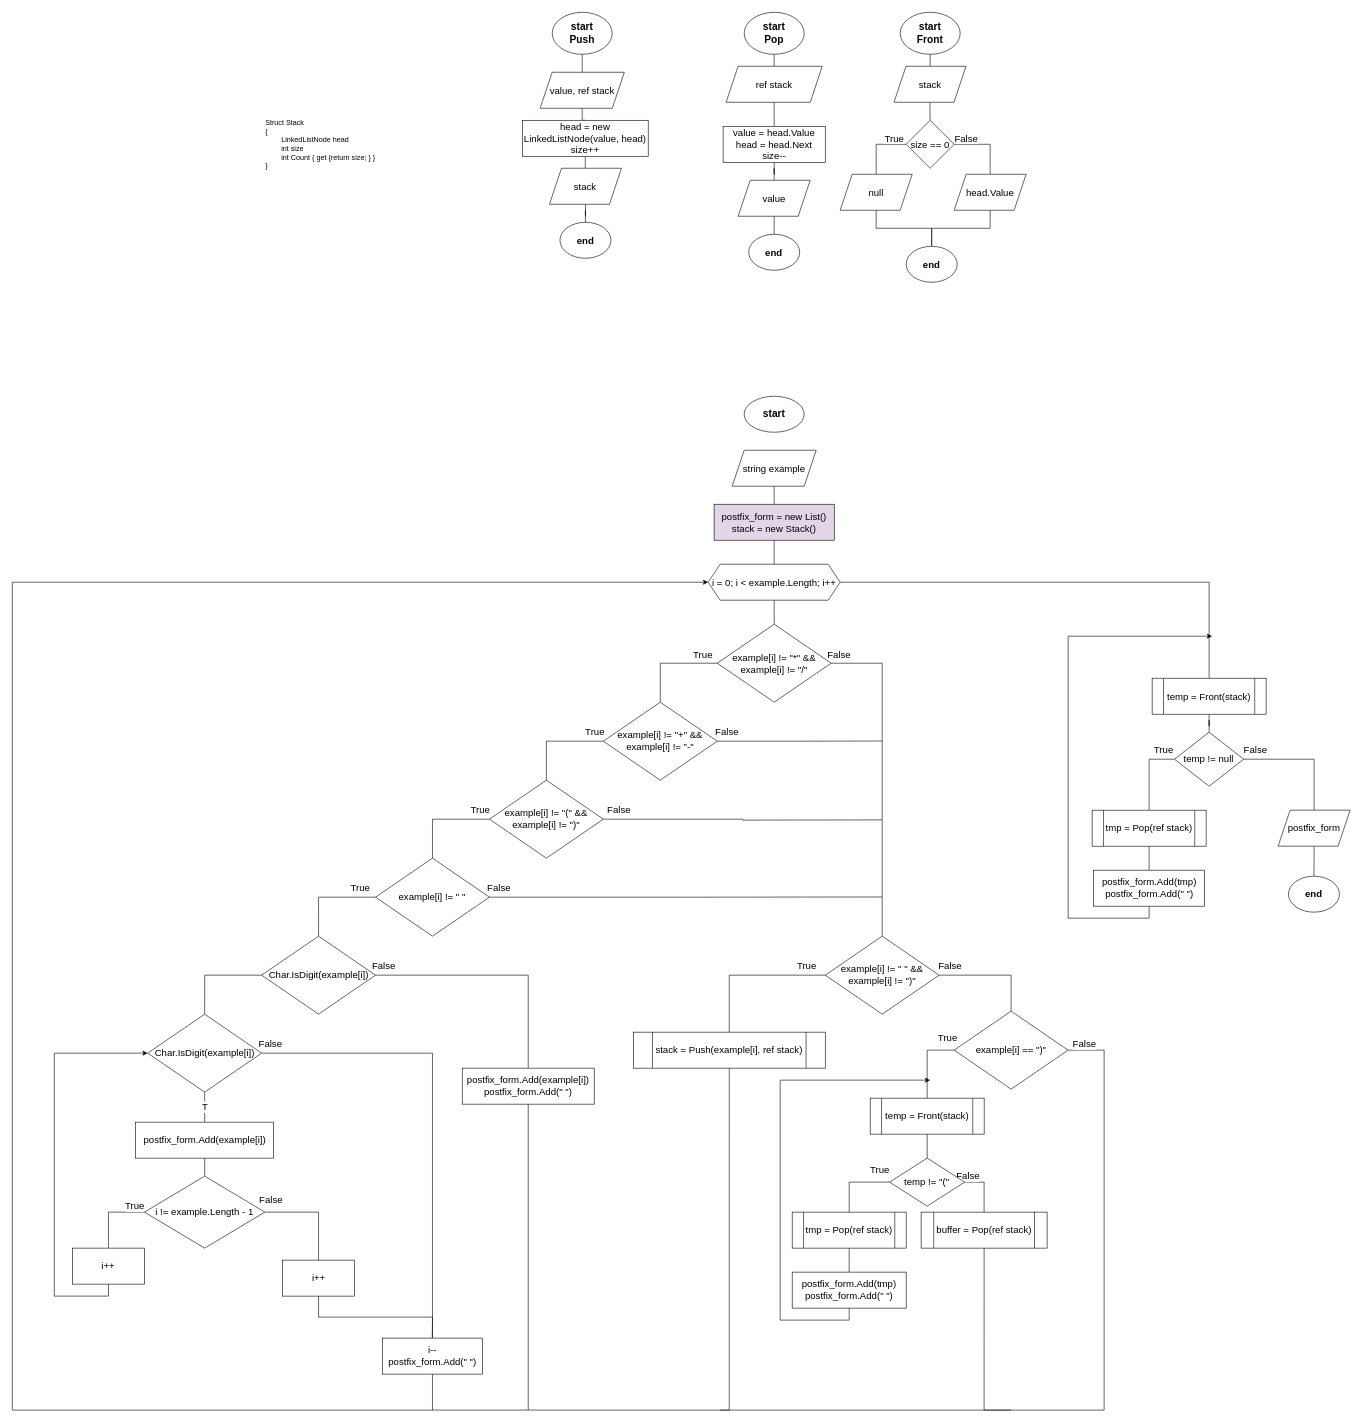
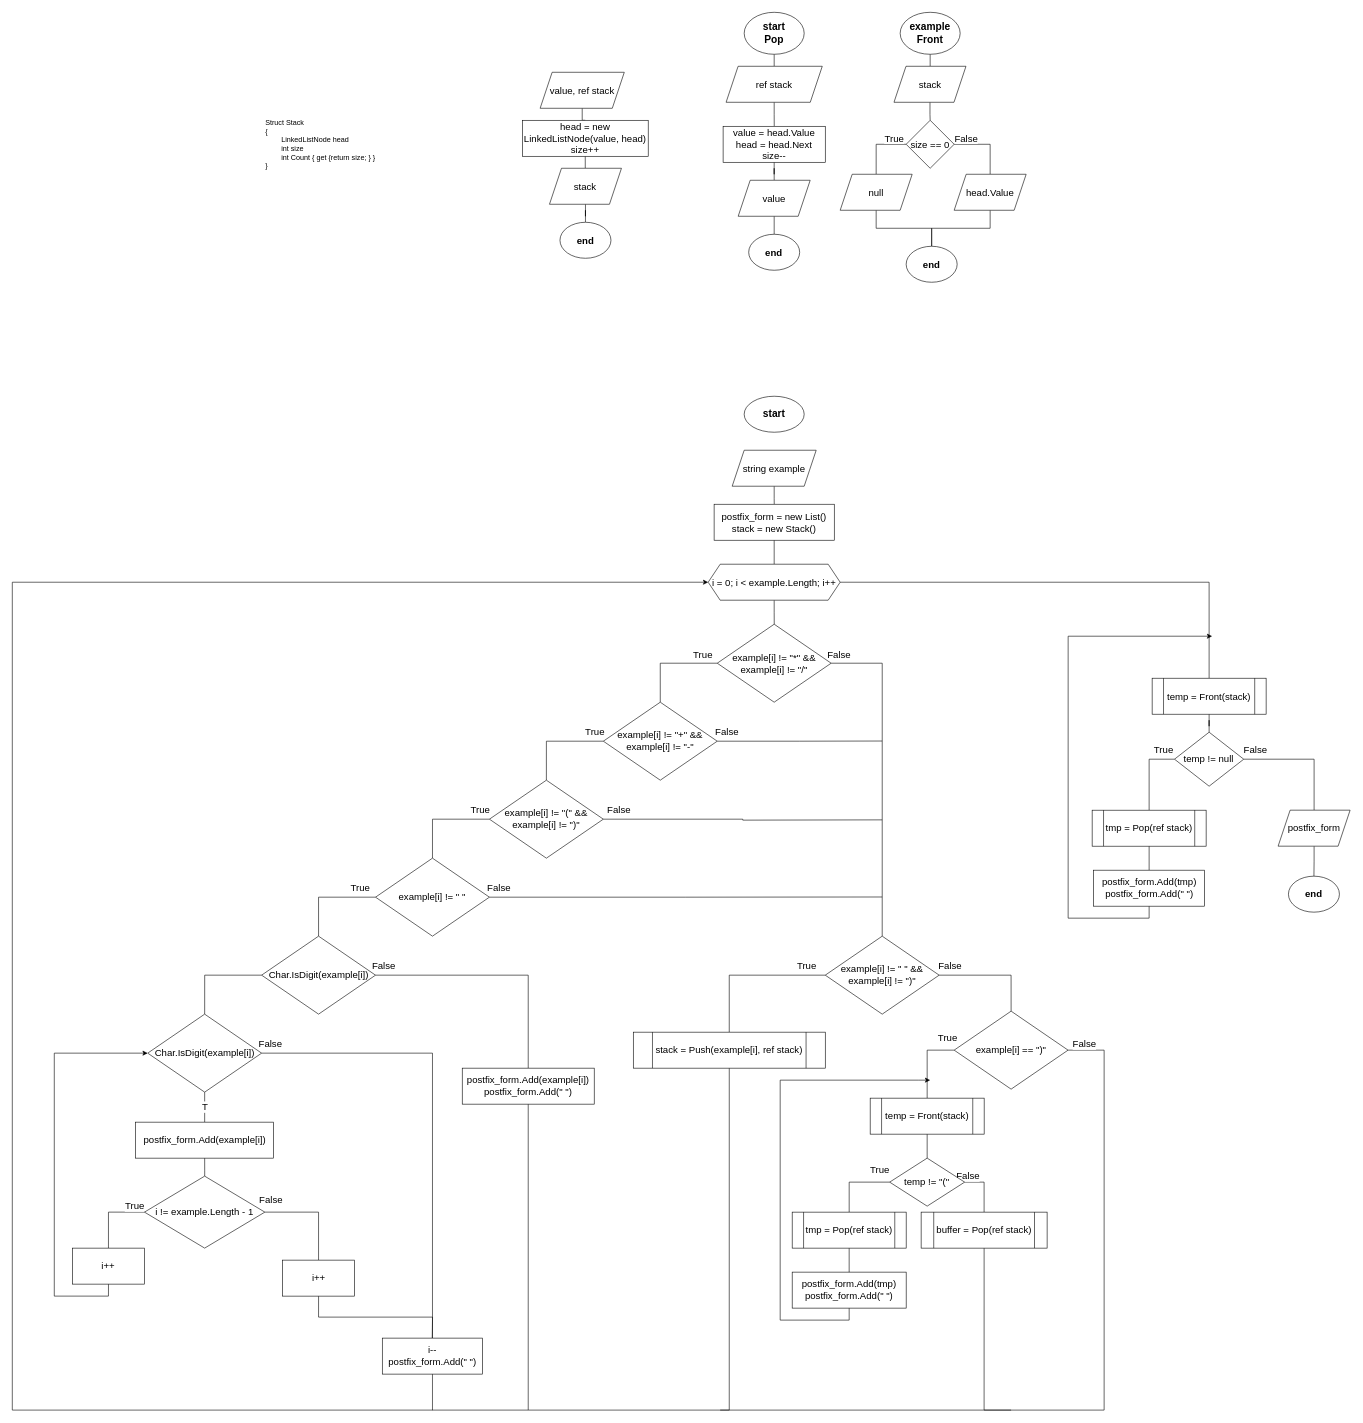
(582, 33) -> none
(930, 33) -> (930, 33)
(582, 63) -> none
(774, 522) -> (774, 522)
